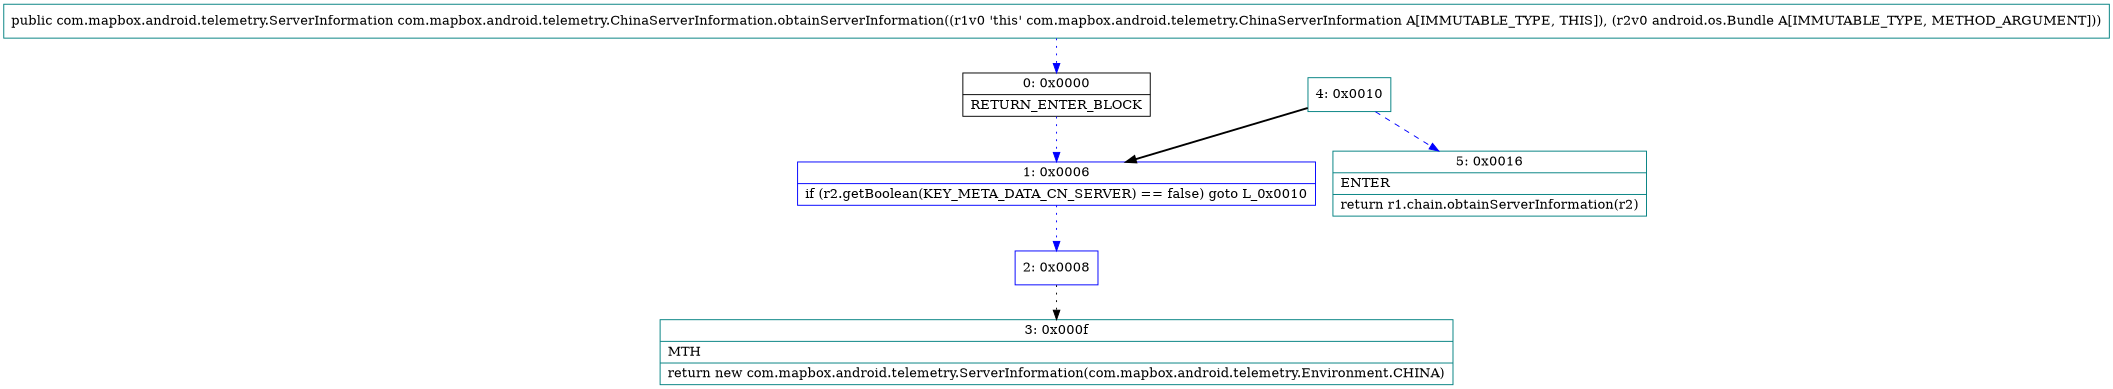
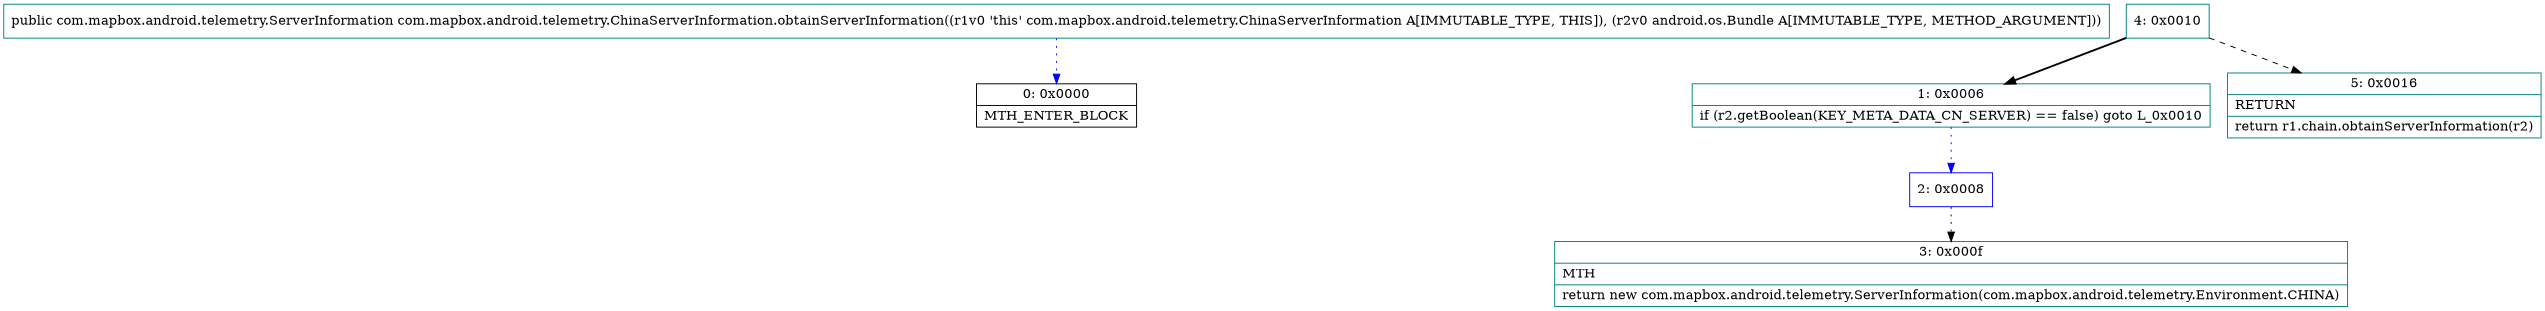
(1057, 105) -> (1057, 116)
(1403, 129) -> (2251, 54)
(1057, 134) -> none
(1365, 183) -> (2266, 105)
(1057, 184) -> (1951, 105)
